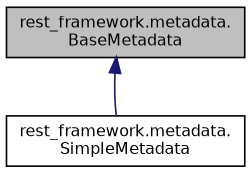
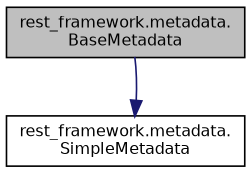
(115, 95) -> (136, 79)
